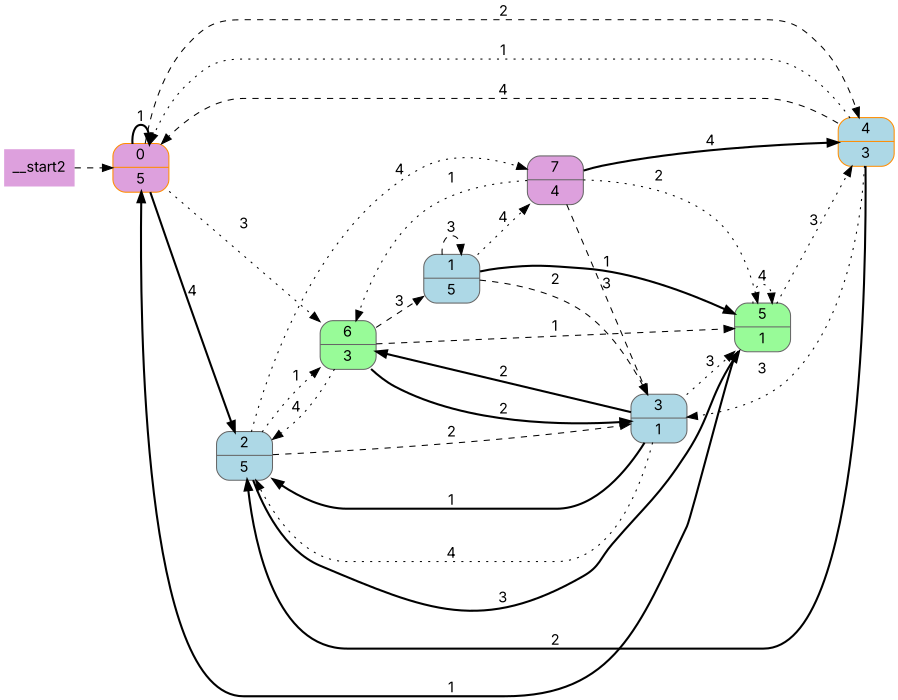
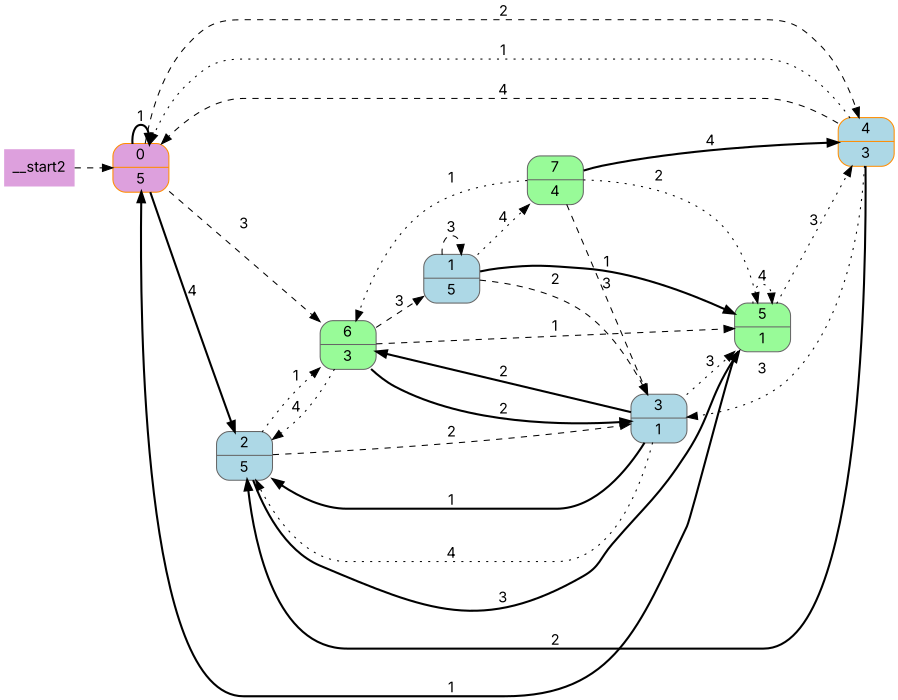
(555, 180) -> (555, 180)
(339, 242) -> none
(241, 253) -> (241, 253)
